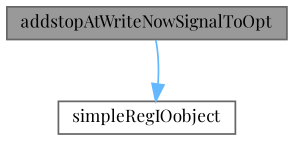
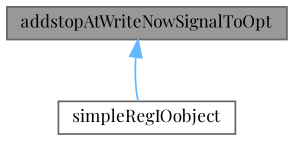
(158, 62) -> (136, 79)
